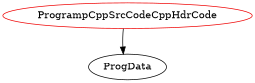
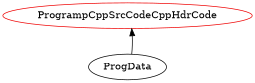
(123, 38) -> (132, 45)
